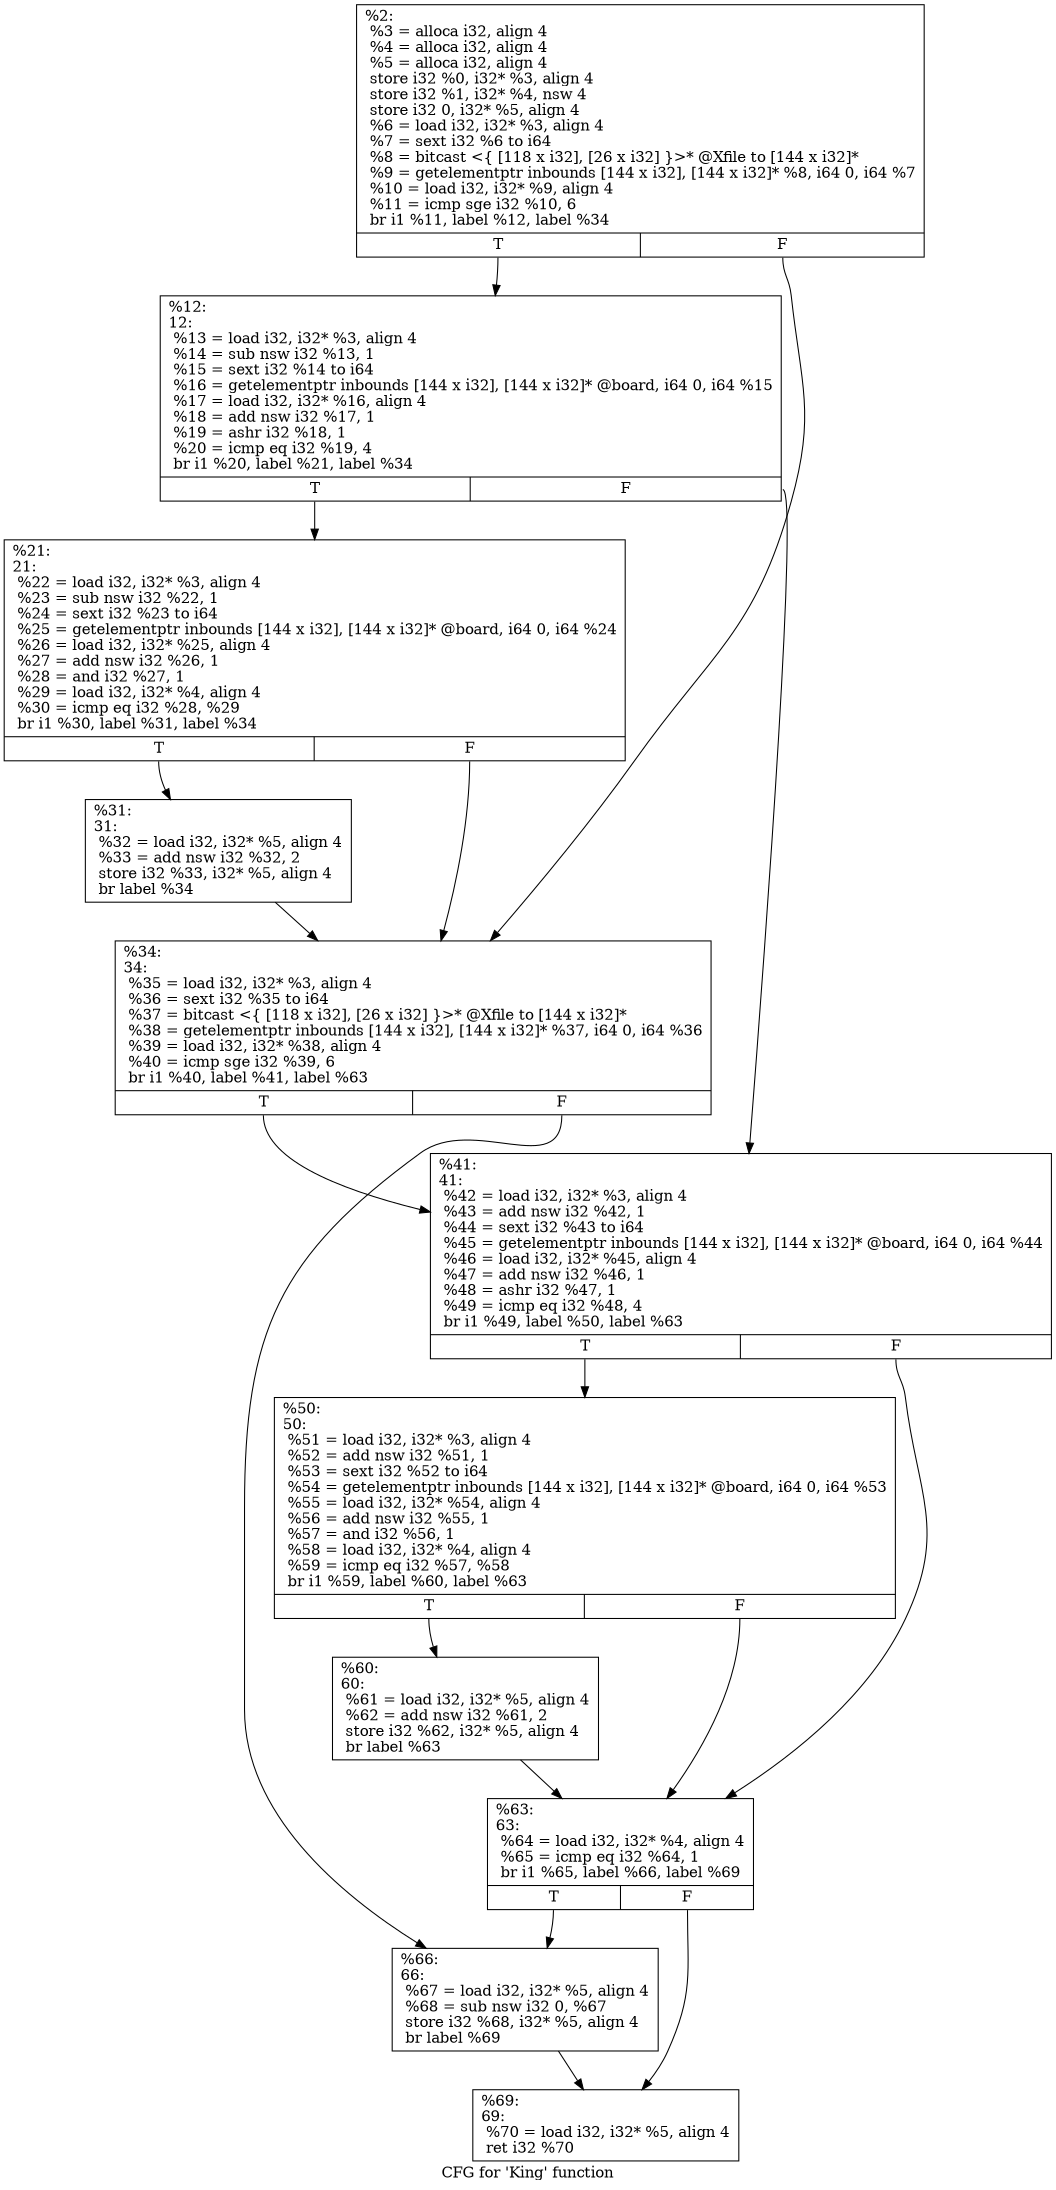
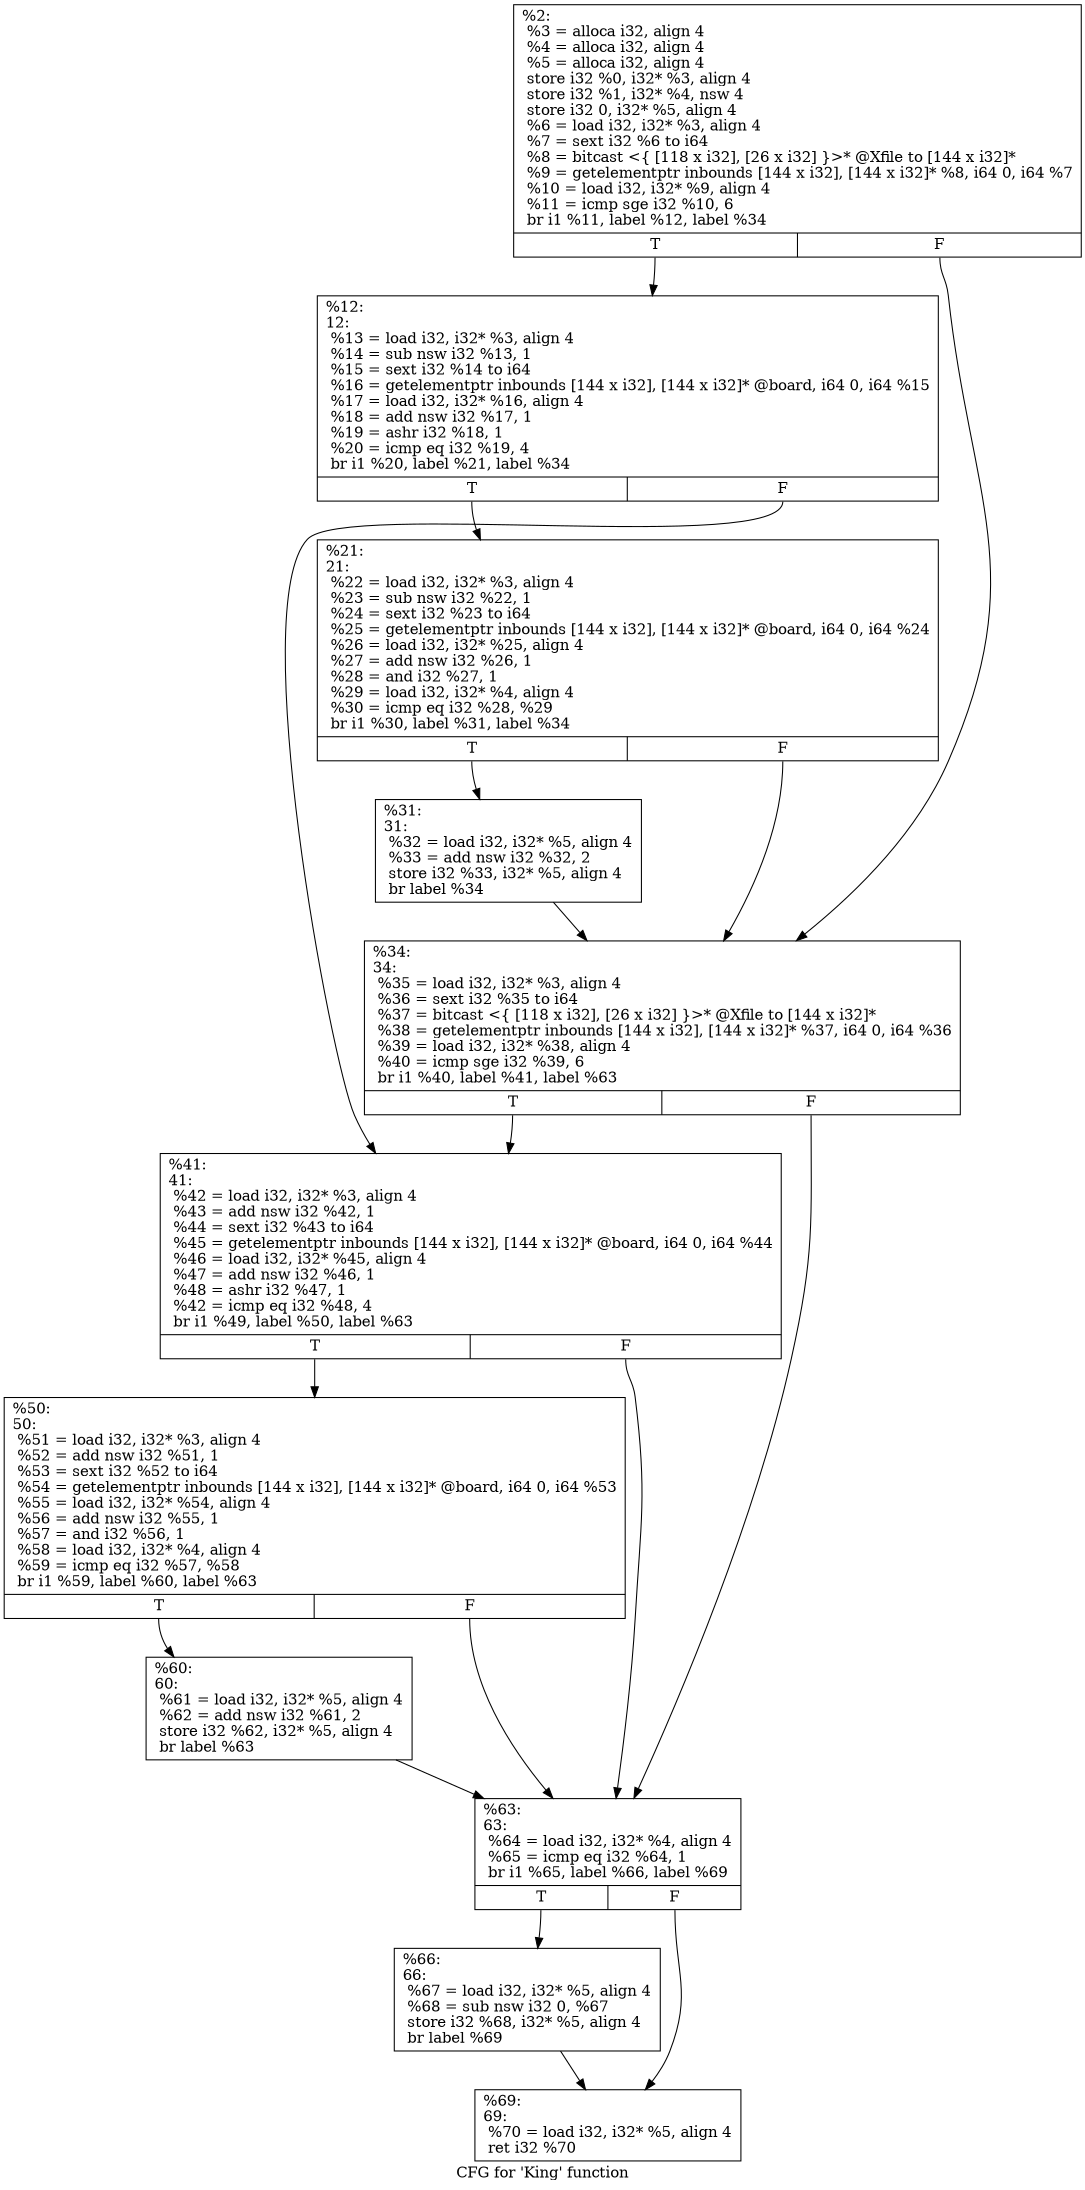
(541, 1306) -> (271, 1306)
(246, 1470) -> (764, 1461)
